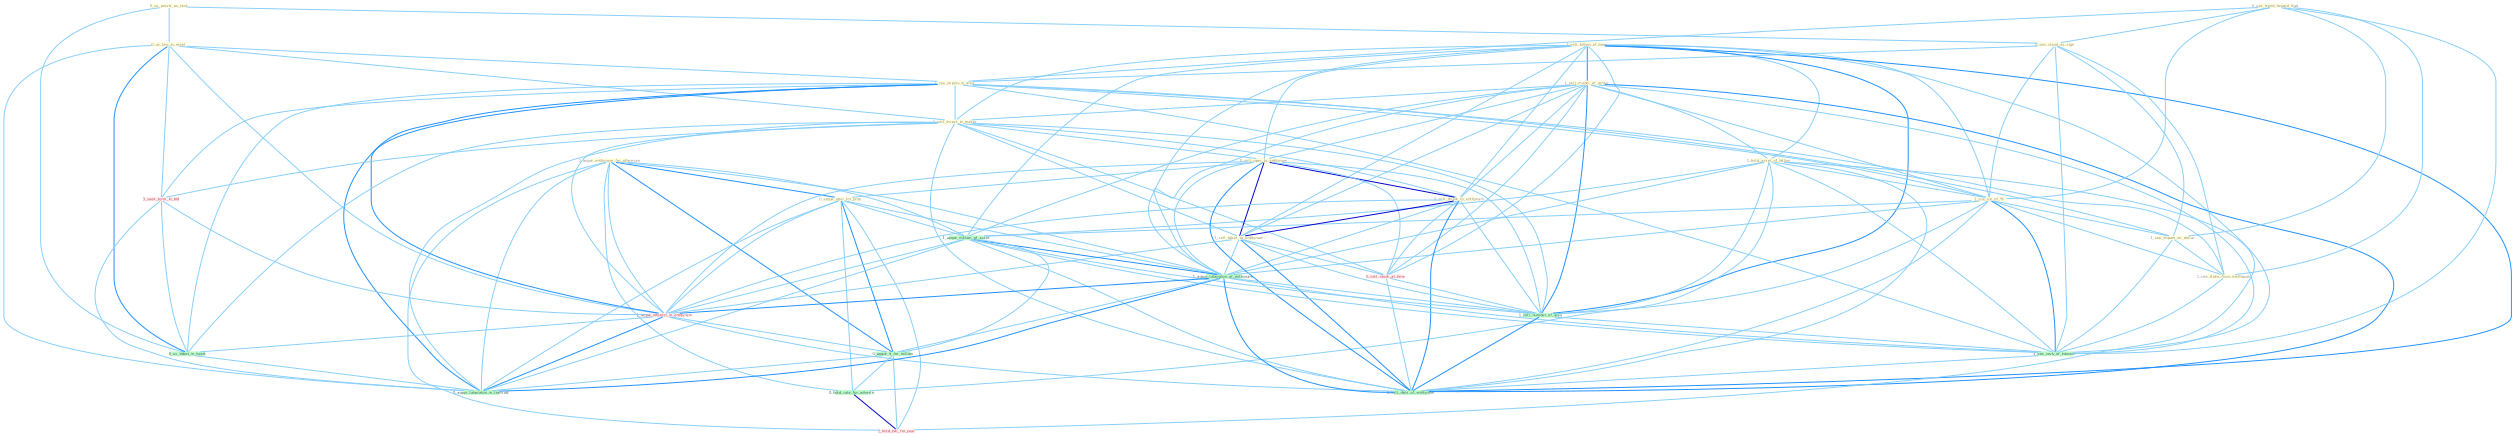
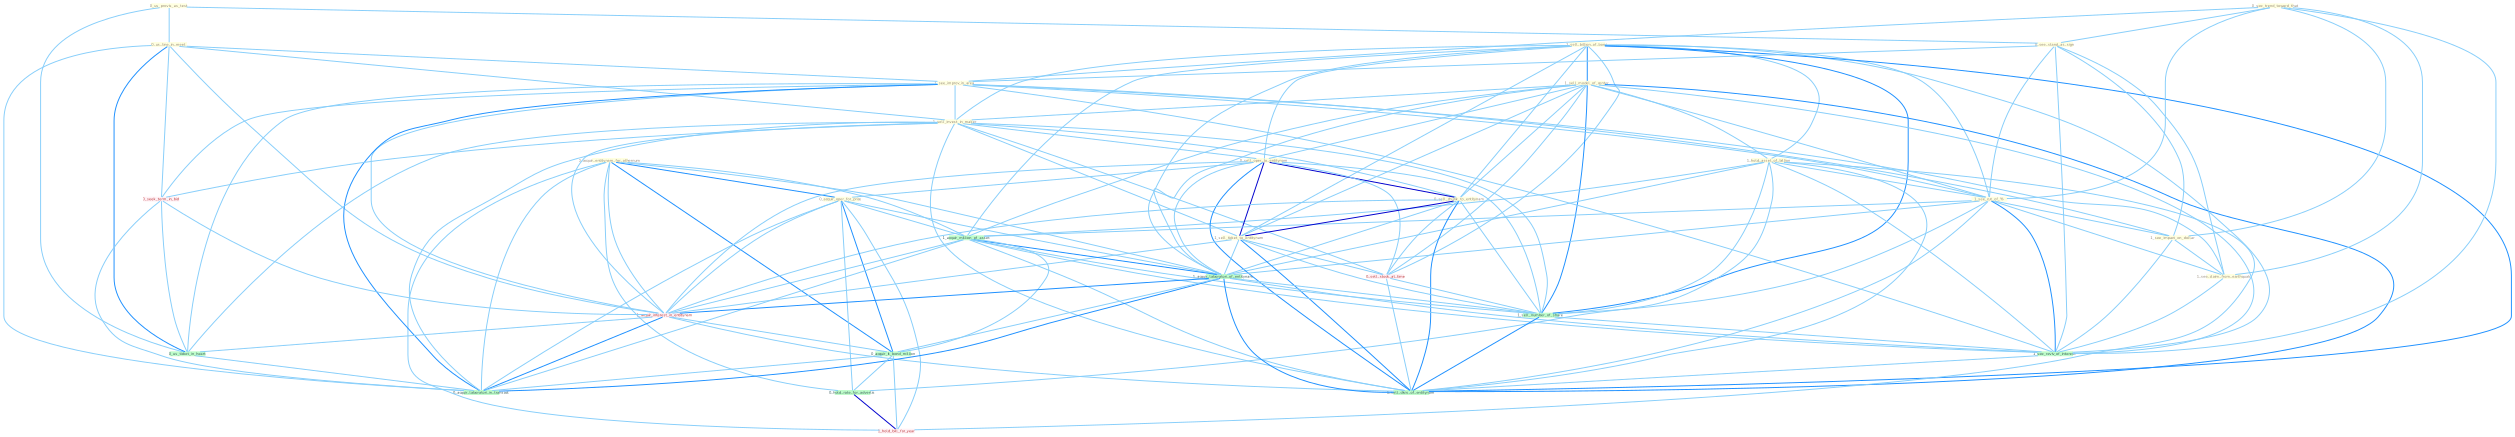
(377, 213) -> (377, 213)
(1541, 315) -> (1541, 315)
(893, 354) -> (893, 354)
